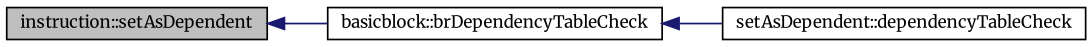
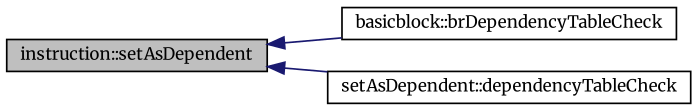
(701, 24) -> (306, 70)
